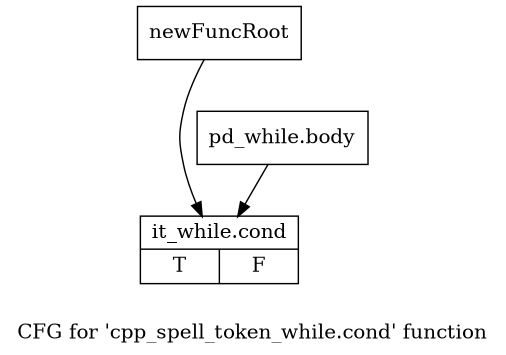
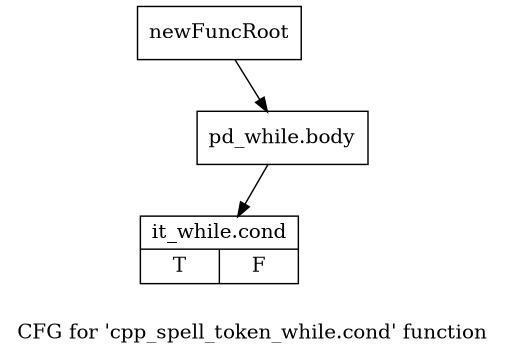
(180, 130) -> (247, 79)
